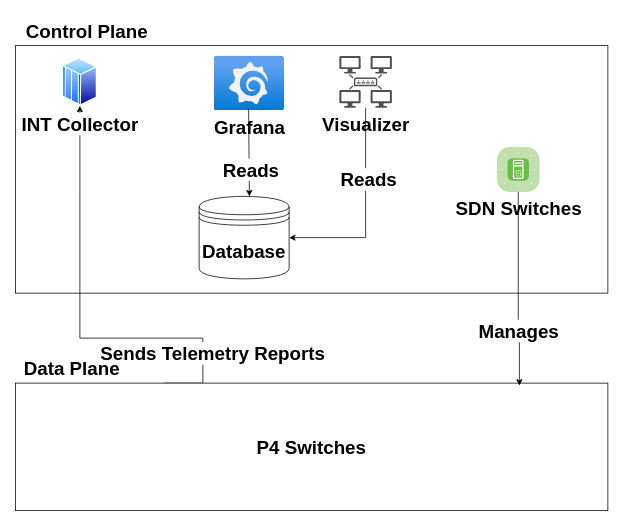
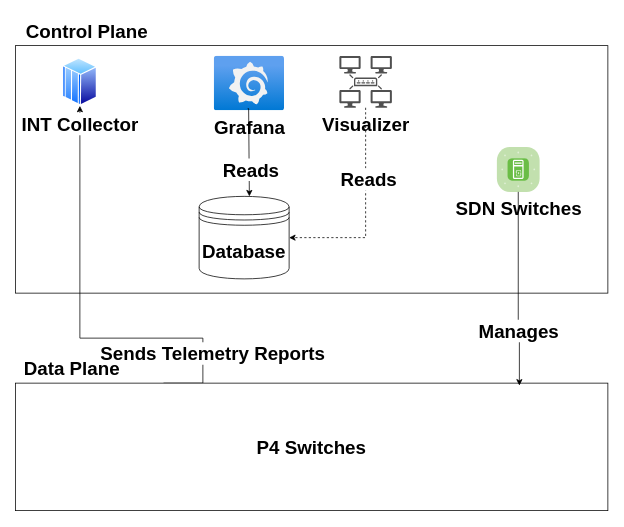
(355, 237) -> (355, 237)
